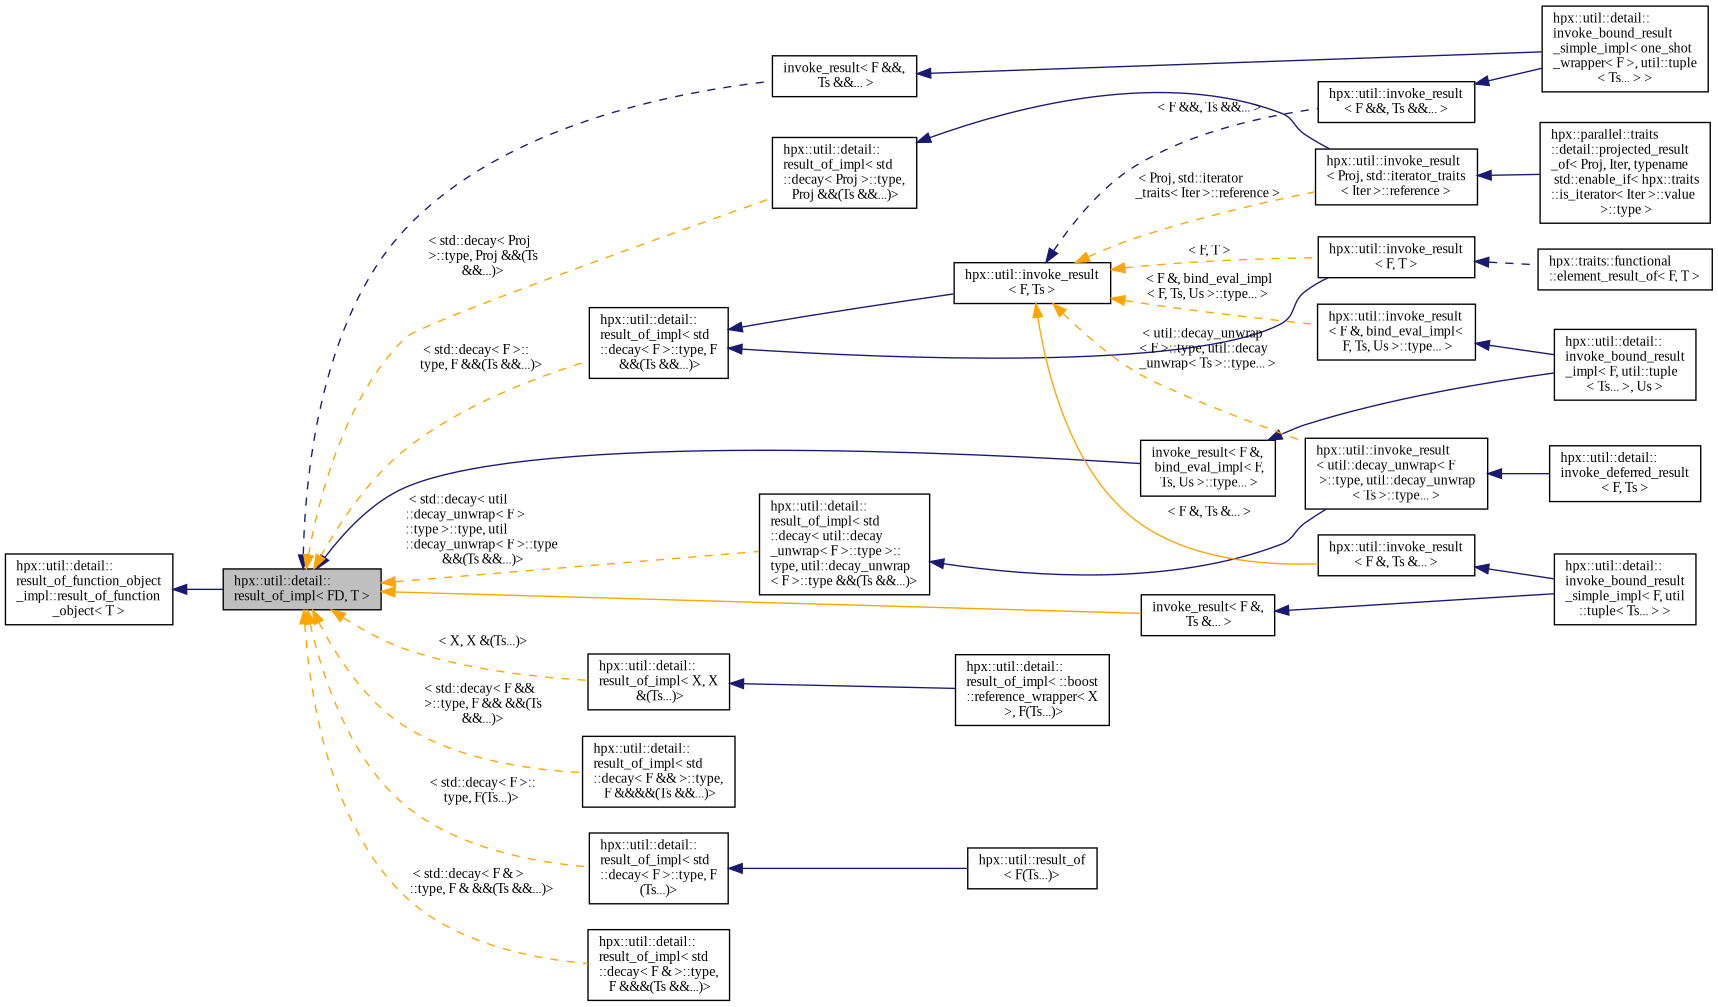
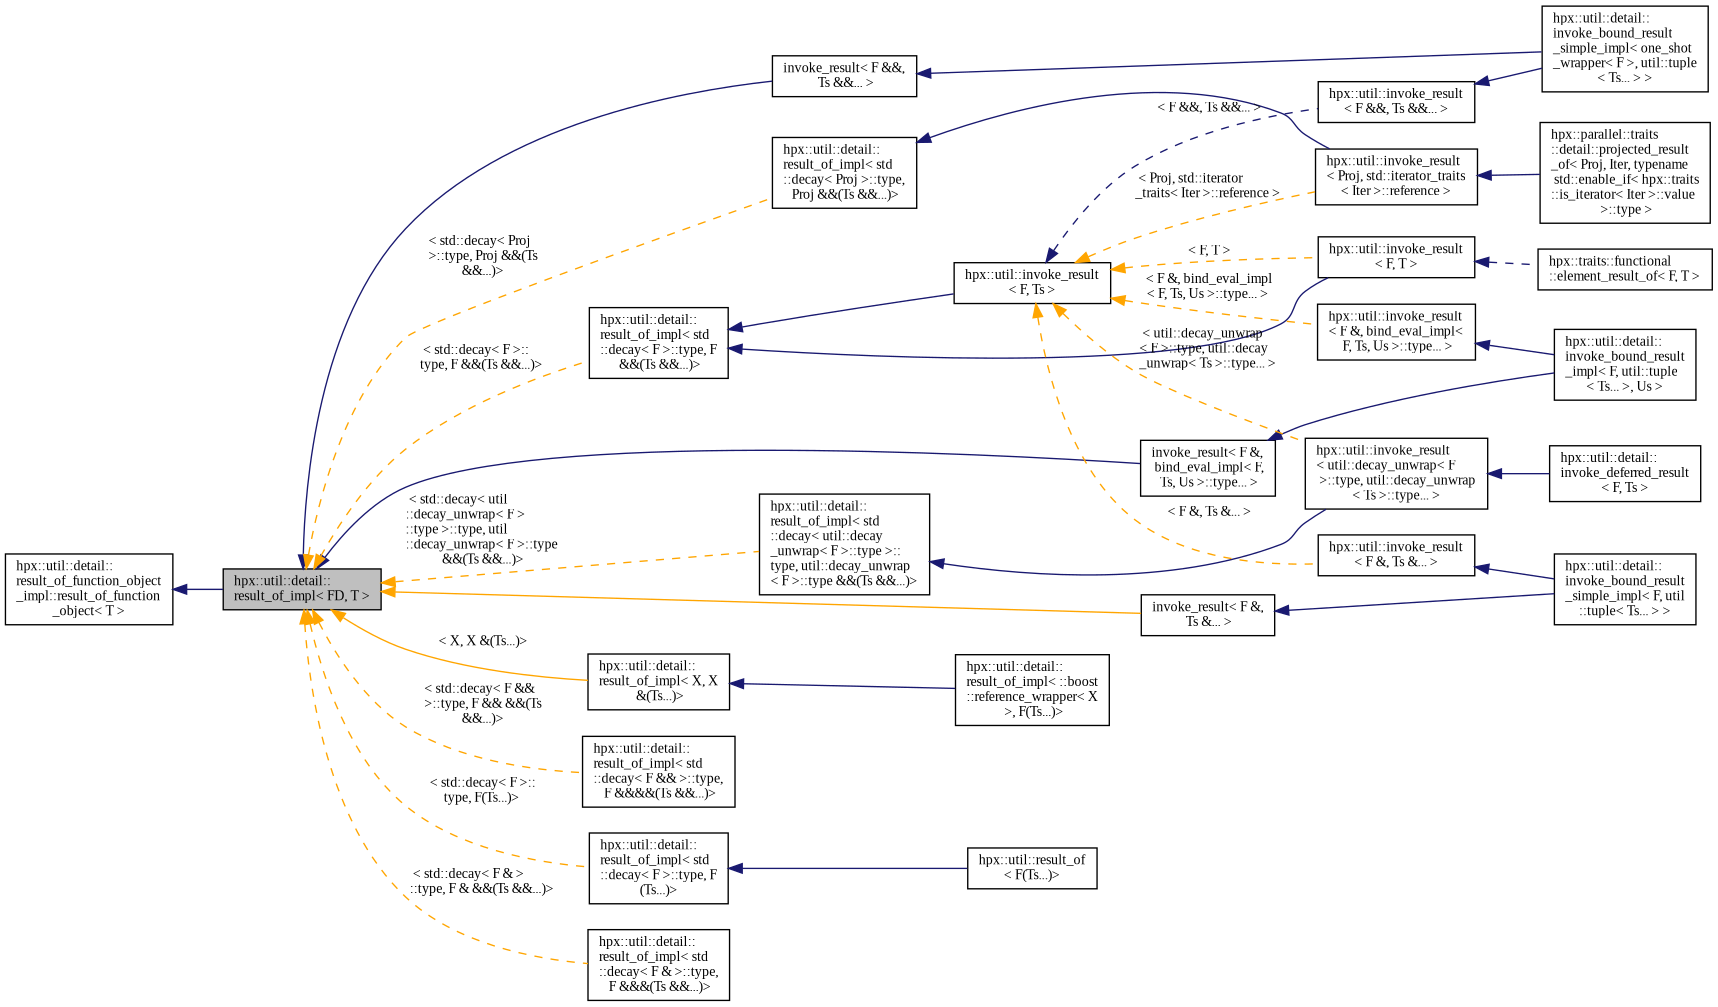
(426, 211) -> (426, 211)
(1121, 507) -> (1121, 507)
(461, 664) -> (461, 664)
